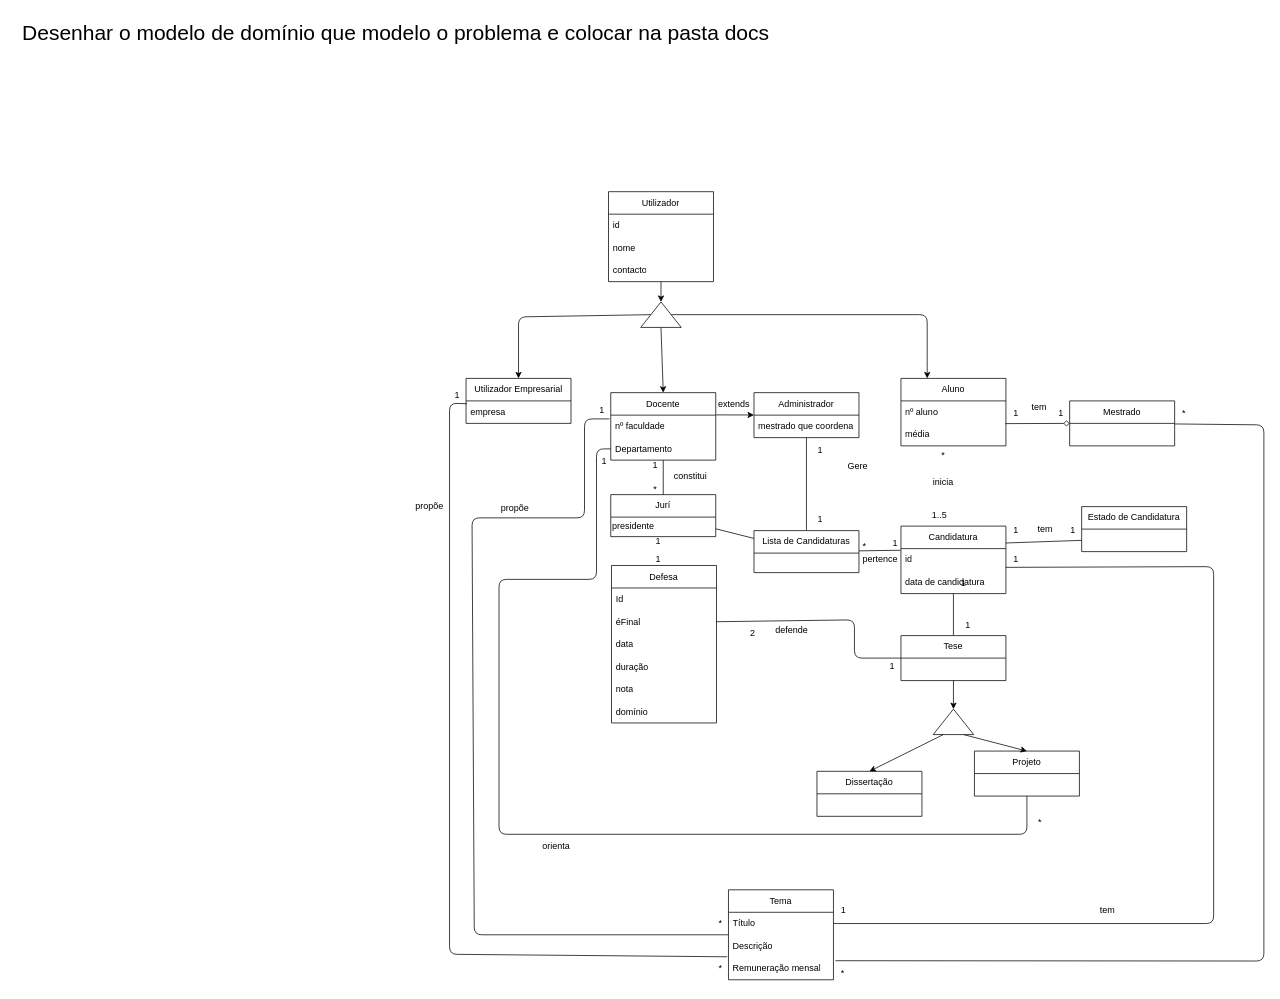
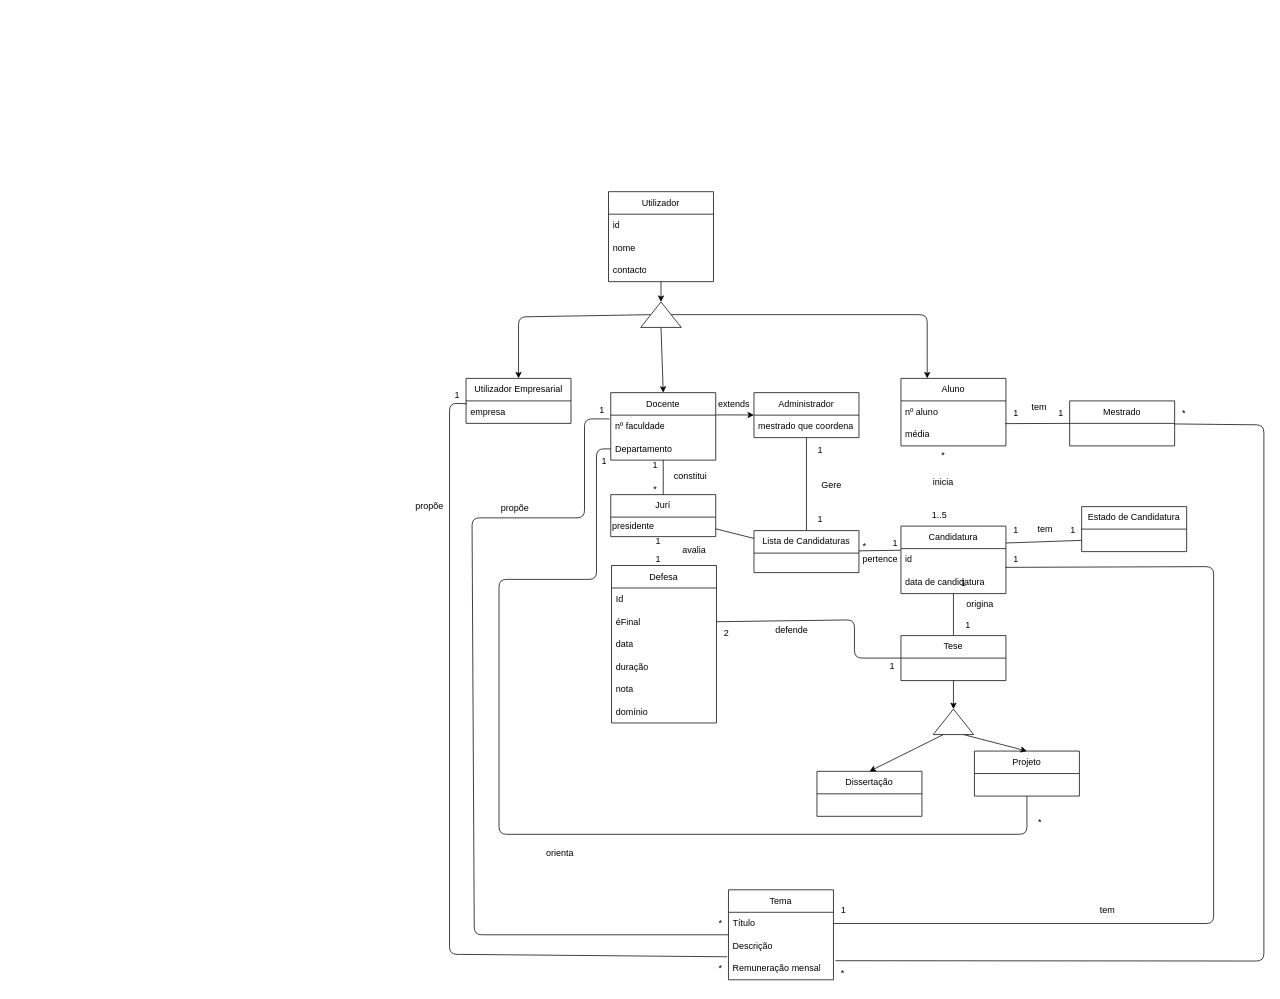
(396, 33) -> none
(1063, 423) -> (1064, 423)
(857, 466) -> (831, 485)
none -> (694, 550)
none -> (980, 605)
(752, 633) -> (726, 633)
(556, 846) -> (560, 854)
